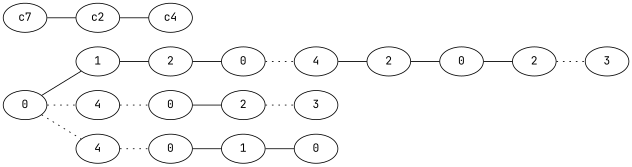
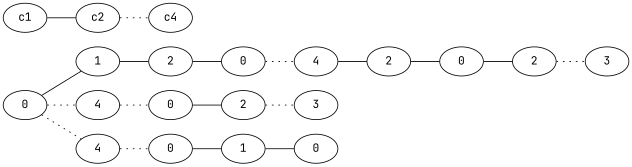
(25, 18) -> (25, 18)
(134, 18) -> (134, 18)
